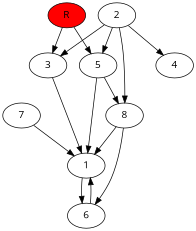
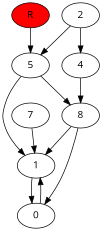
(124, 62) -> (81, 87)
(48, 65) -> none
(86, 216) -> (36, 216)
